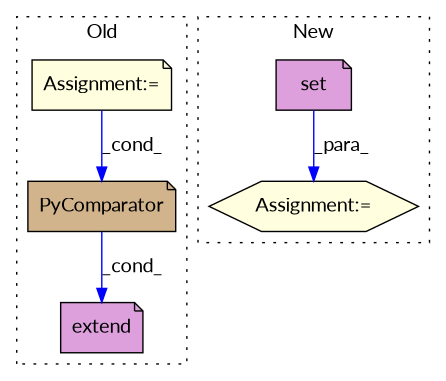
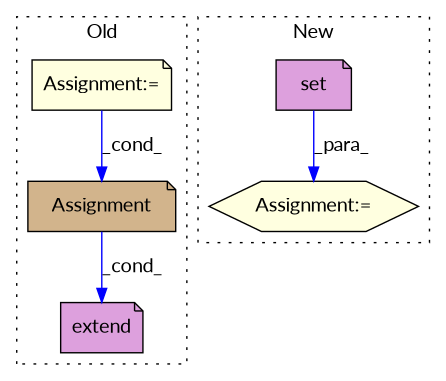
(102, 206) -> (102, 206)
